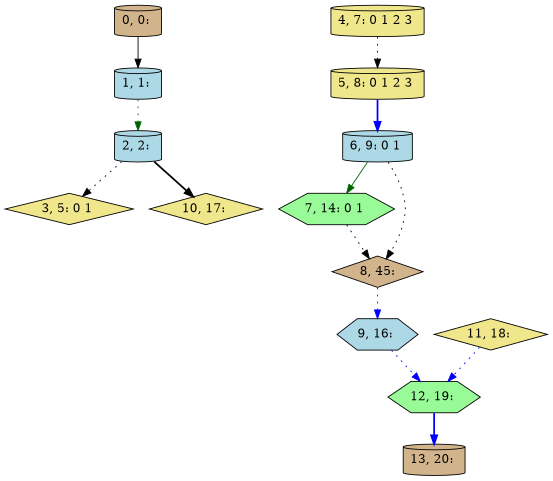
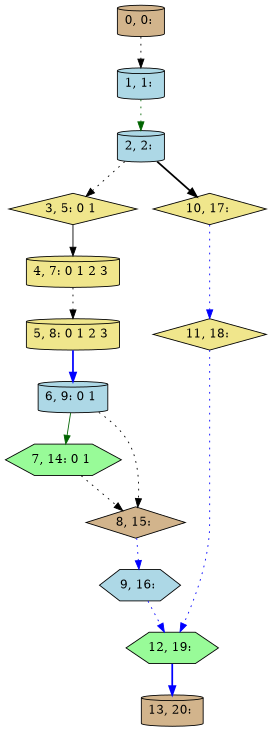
(138, 48) -> (141, 48)
none -> (73, 236)
none -> (210, 267)
(378, 272) -> (136, 522)
